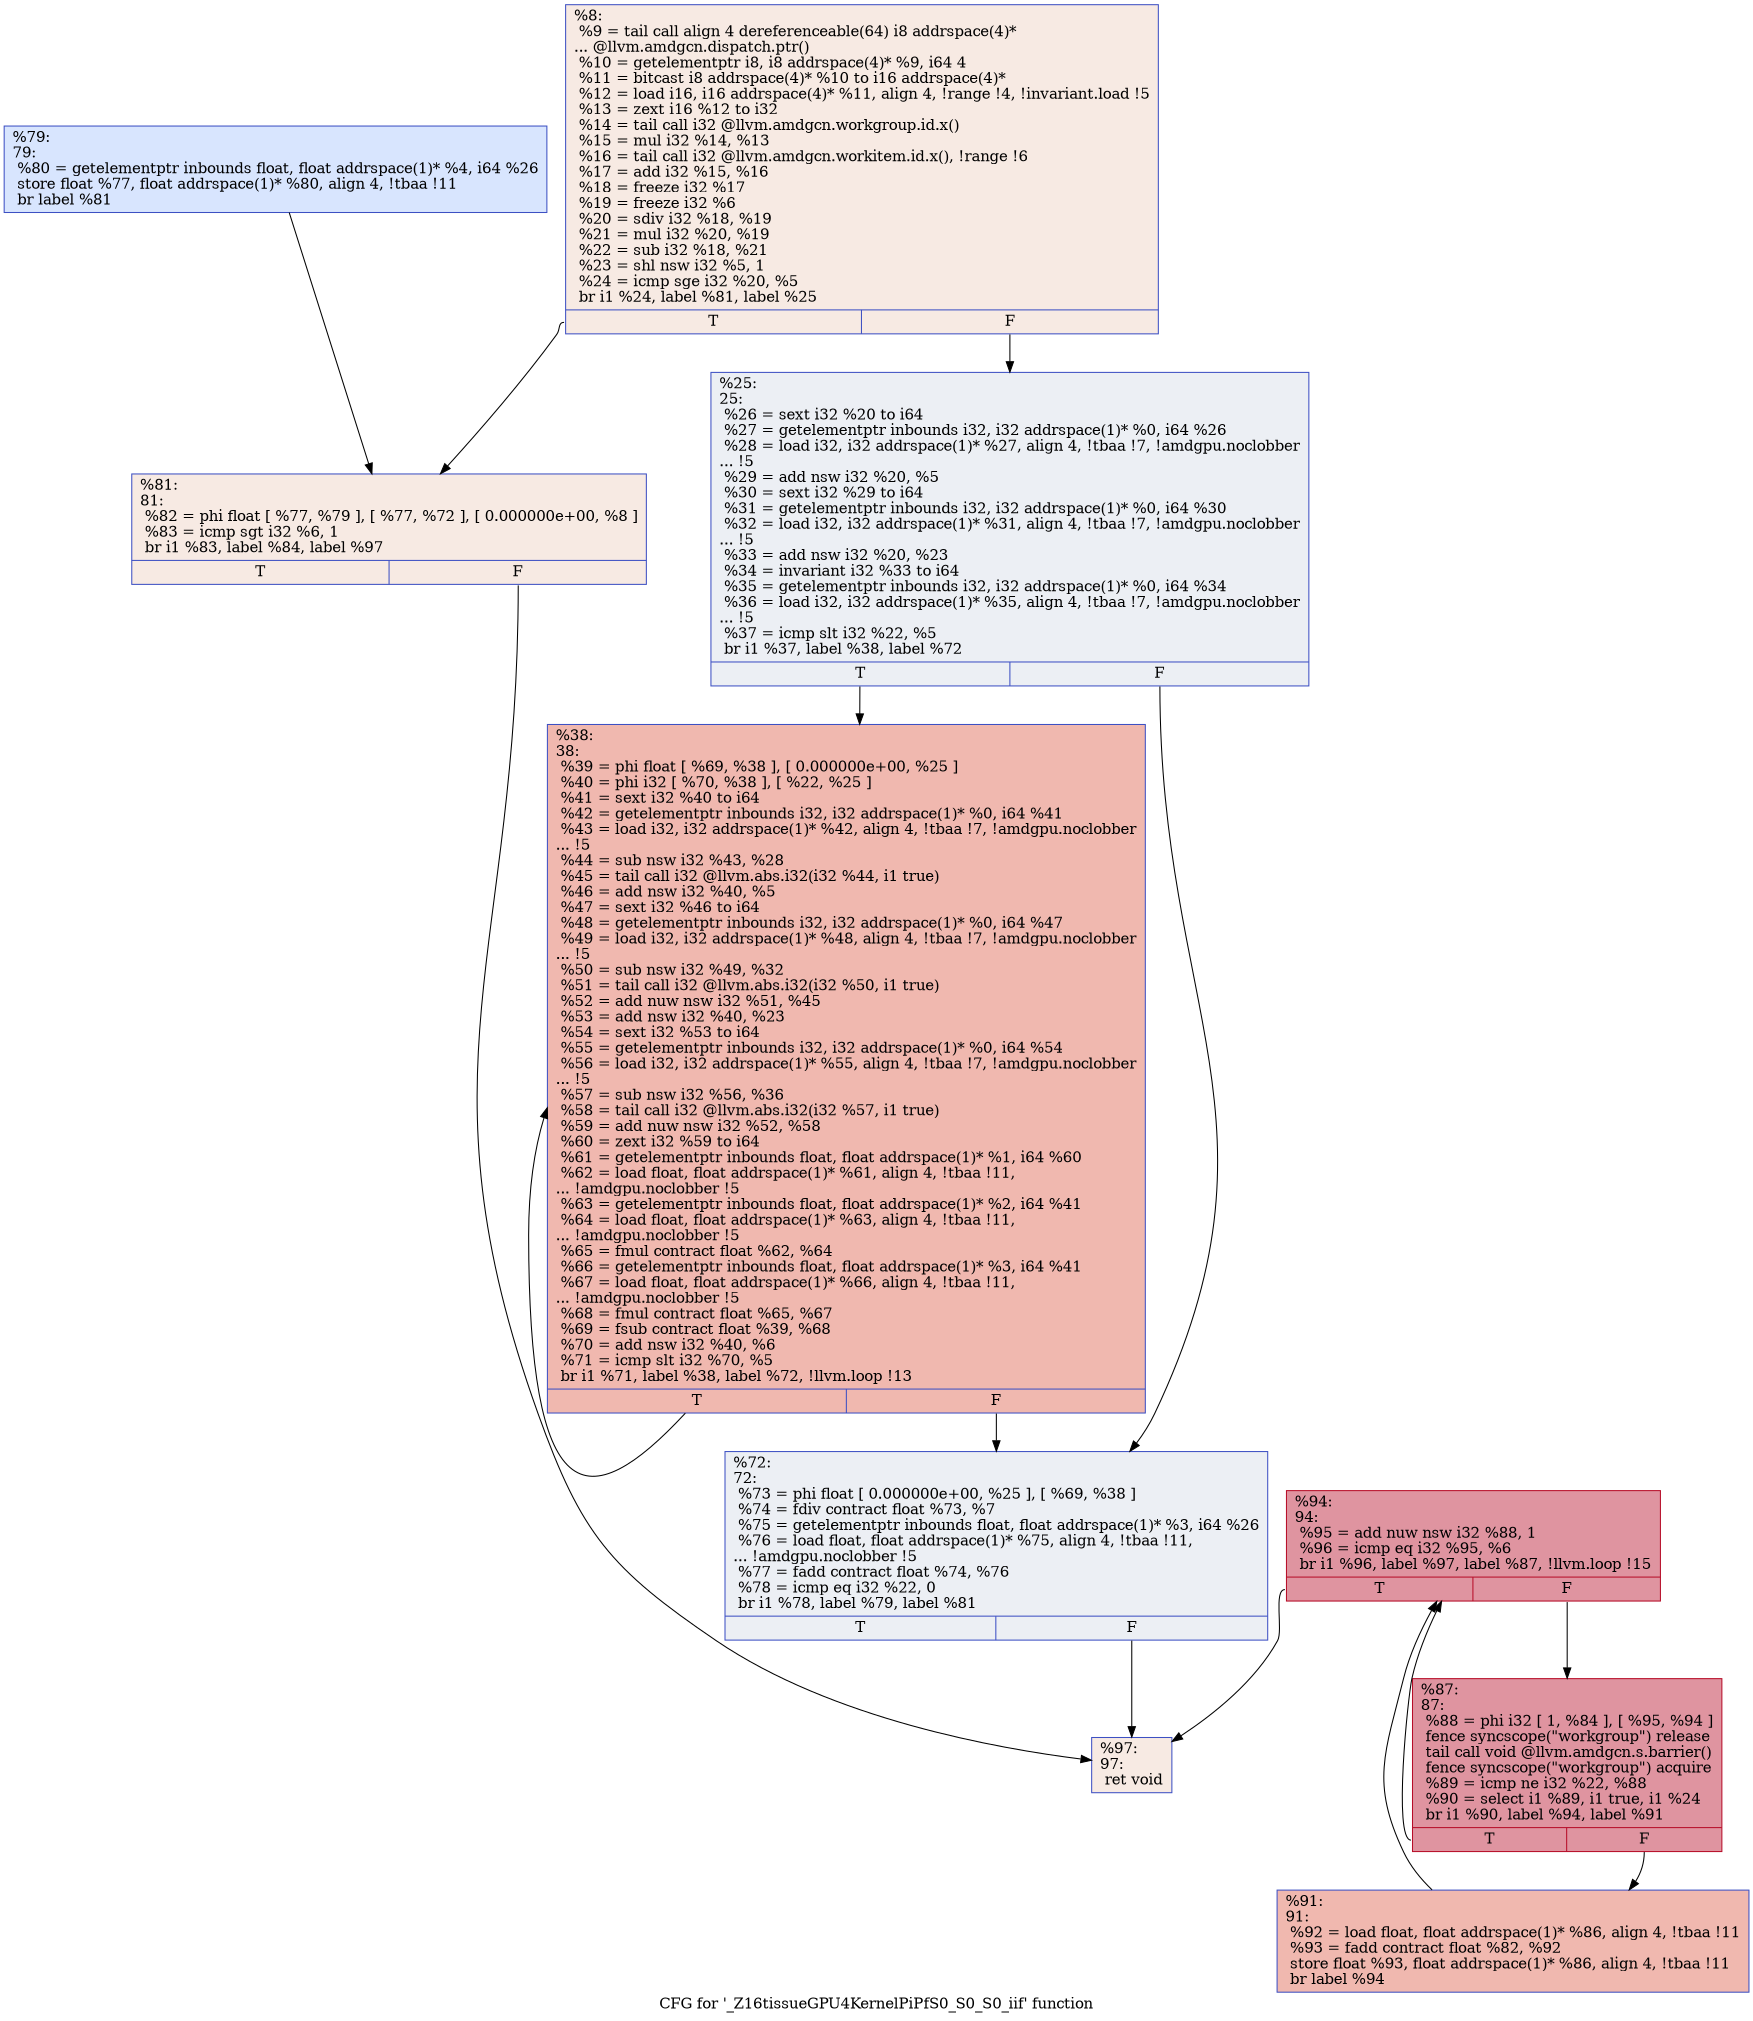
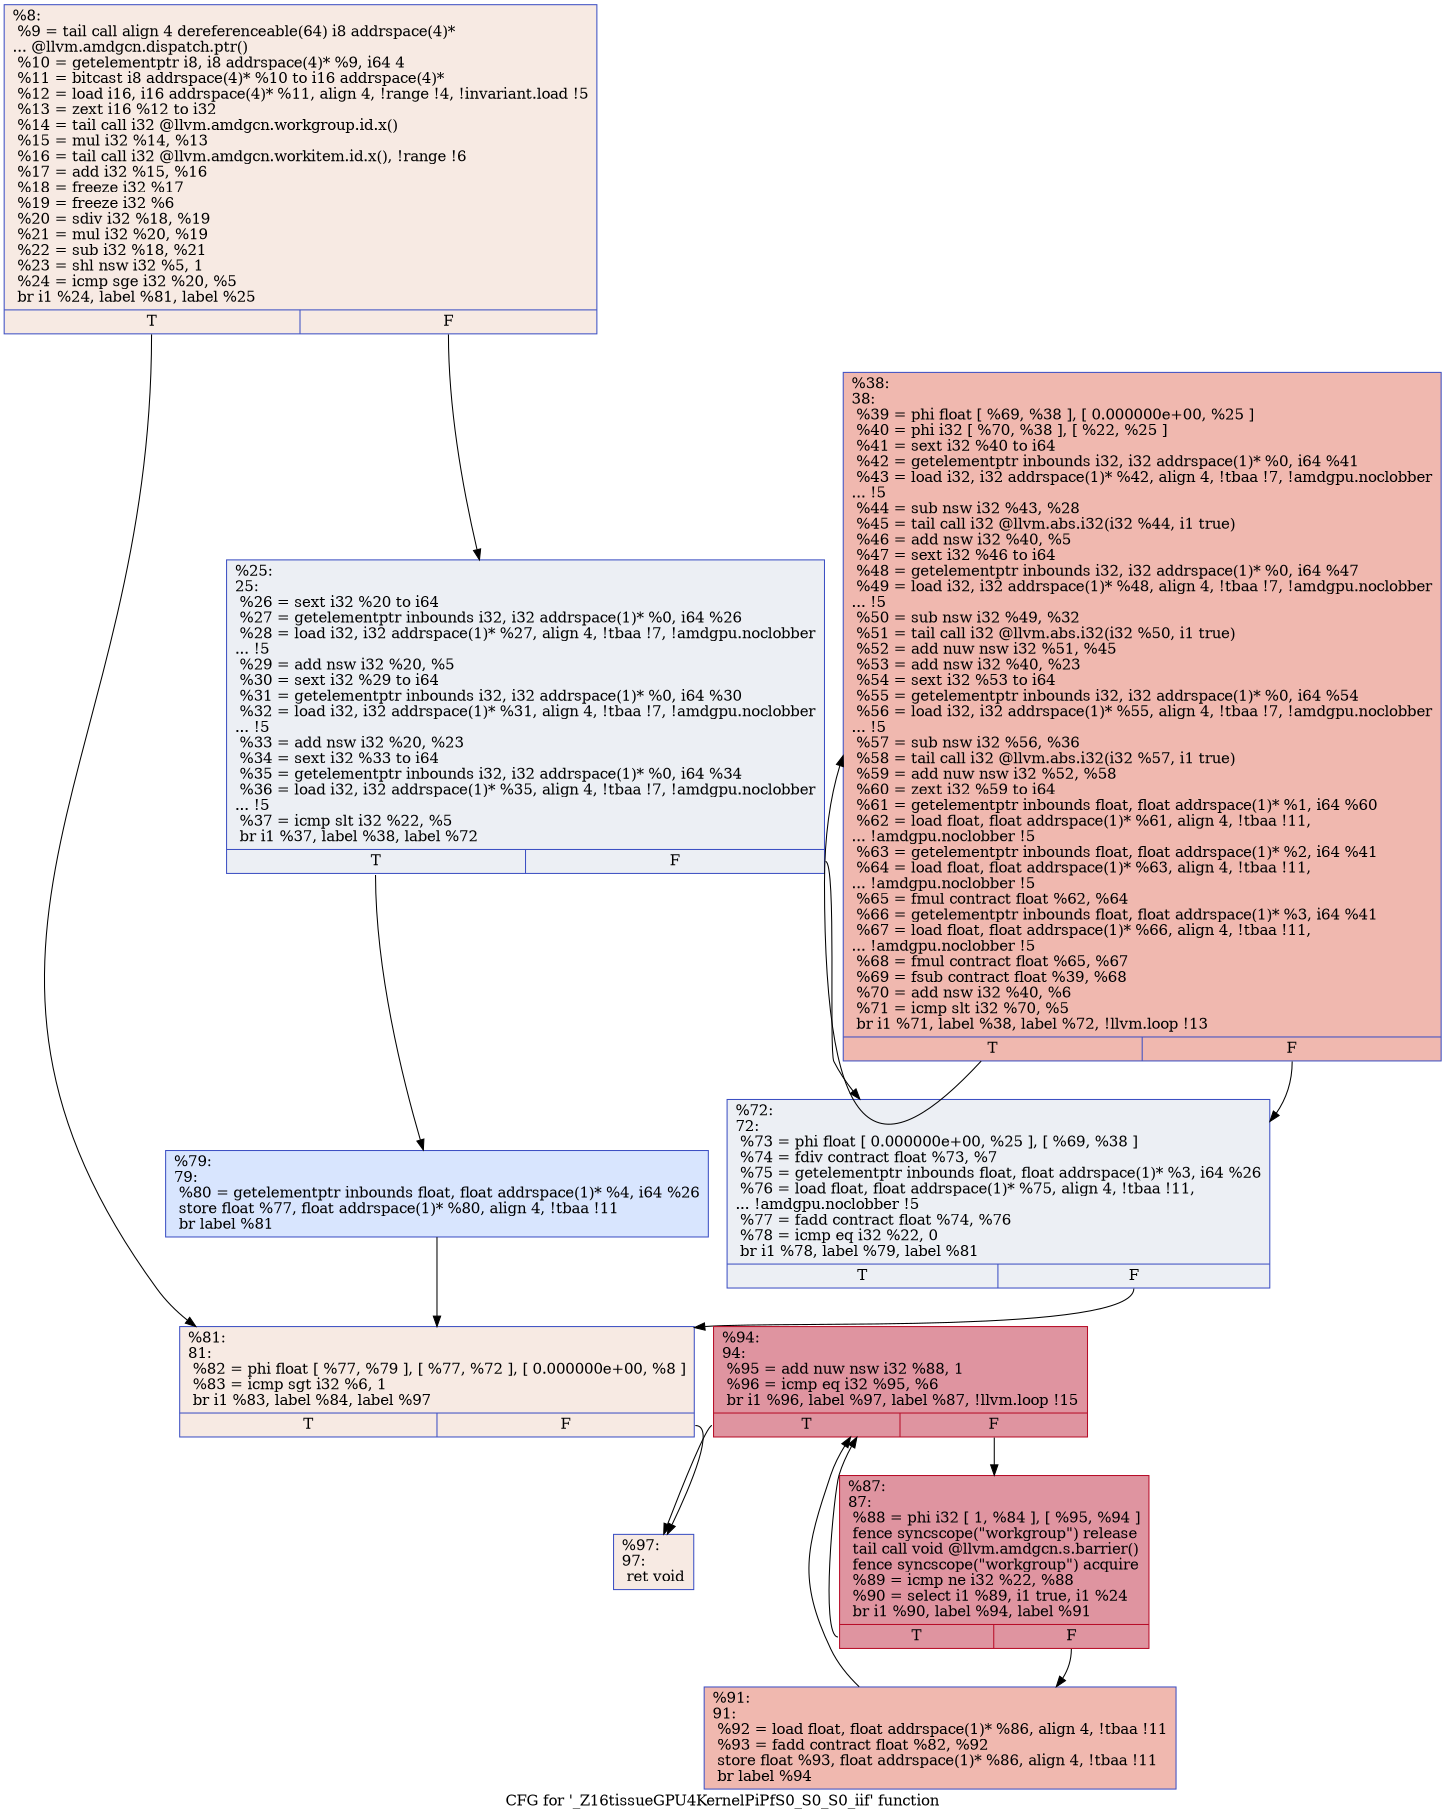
(840, 571) -> (337, 759)
(860, 700) -> (389, 1009)
(1132, 1684) -> (923, 1323)
